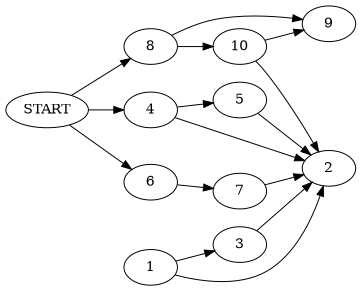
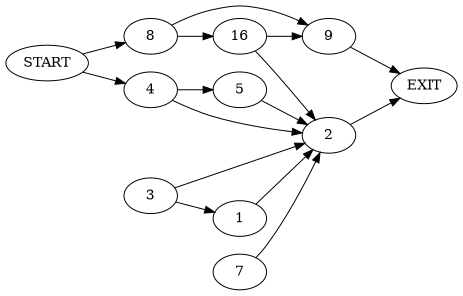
(240, 47) -> (240, 36)
none -> (424, 86)
(151, 182) -> none
(190, 257) -> (190, 206)
